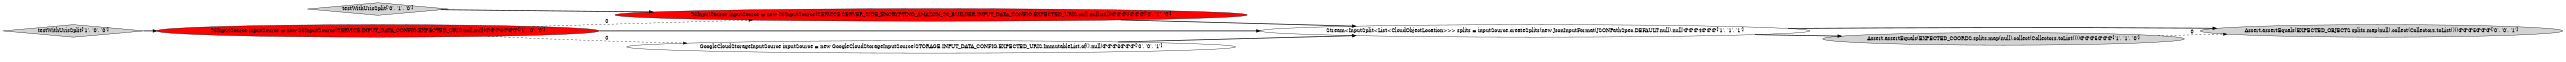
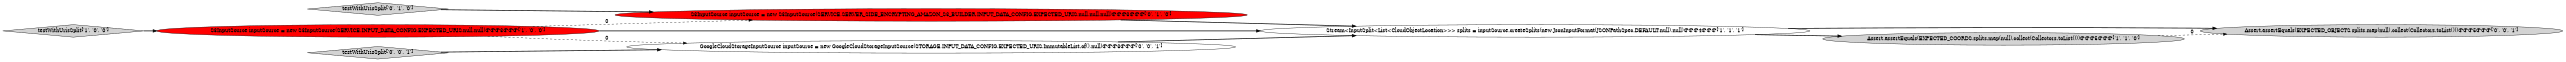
none -> (378, 53)
